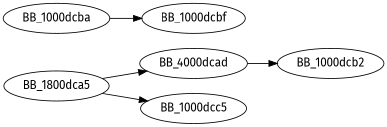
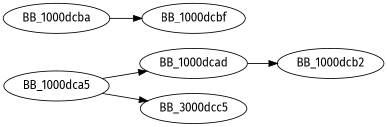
(194, 63) -> (194, 63)
(57, 86) -> (57, 86)
(194, 109) -> (194, 109)
